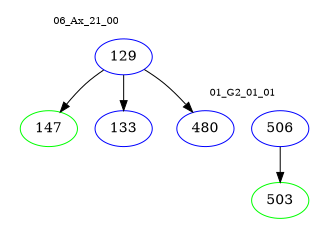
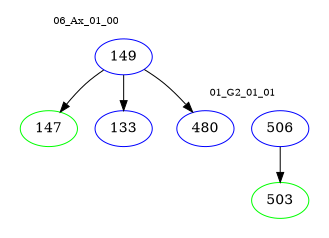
(86, 21) -> (86, 21)
(124, 57) -> (124, 57)
